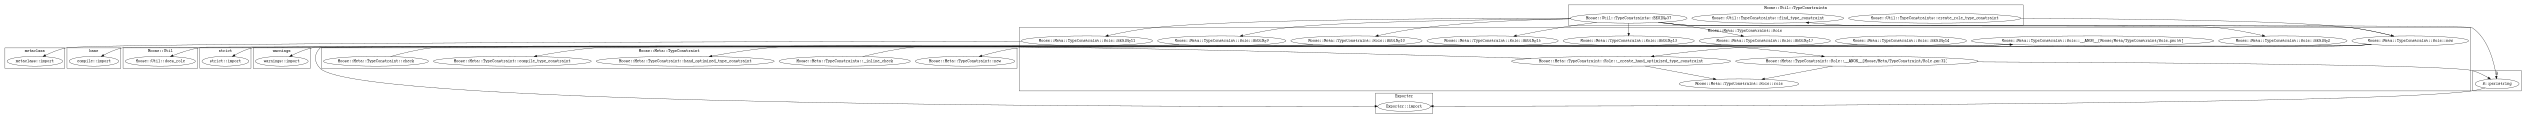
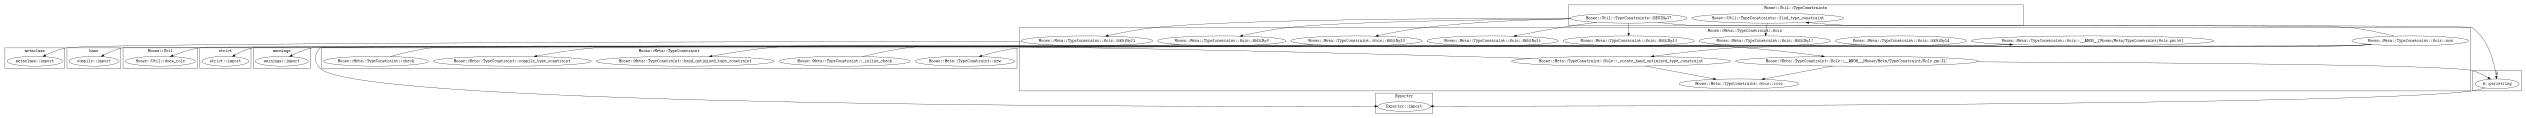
(1935, 18) -> none
(1707, 29) -> (1766, 29)
(2283, 41) -> none
(845, 61) -> (845, 61)
